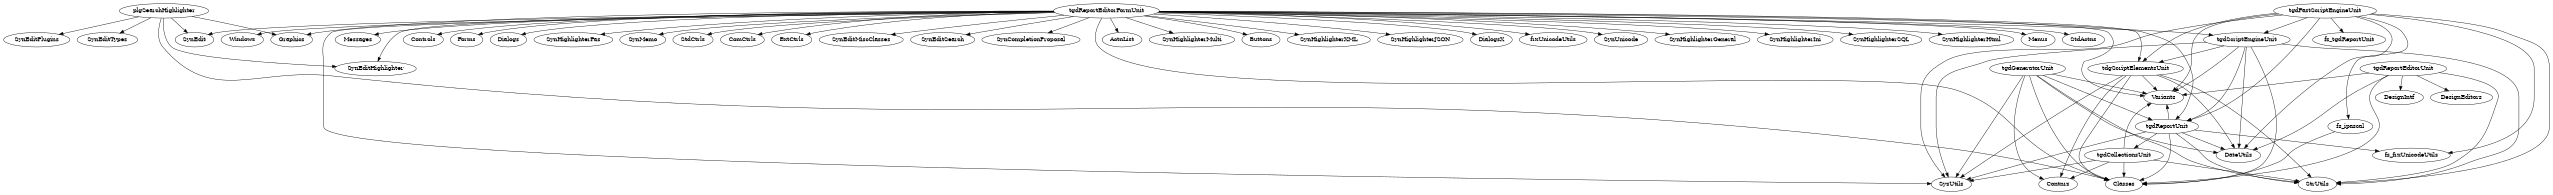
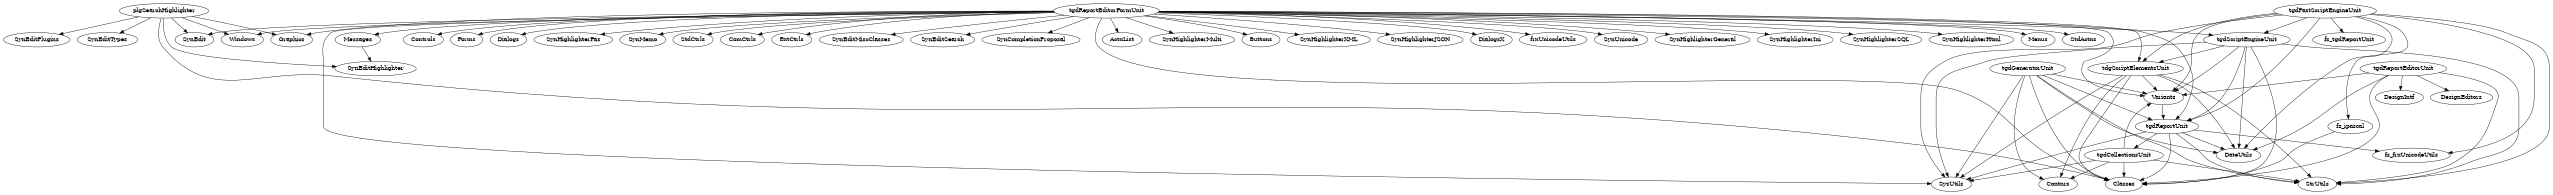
(710, 16) -> (366, 52)
none -> (203, 25)
(2168, 114) -> (2162, 110)
